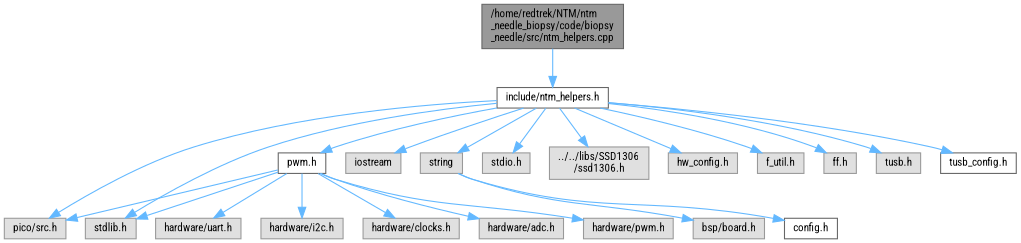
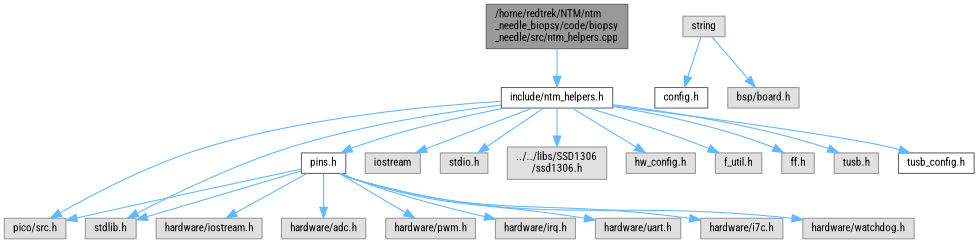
(502, 128) -> none
(302, 163) -> (324, 163)
(302, 229) -> (742, 229)
(411, 229) -> (209, 229)
none -> (535, 229)
none -> (859, 229)
